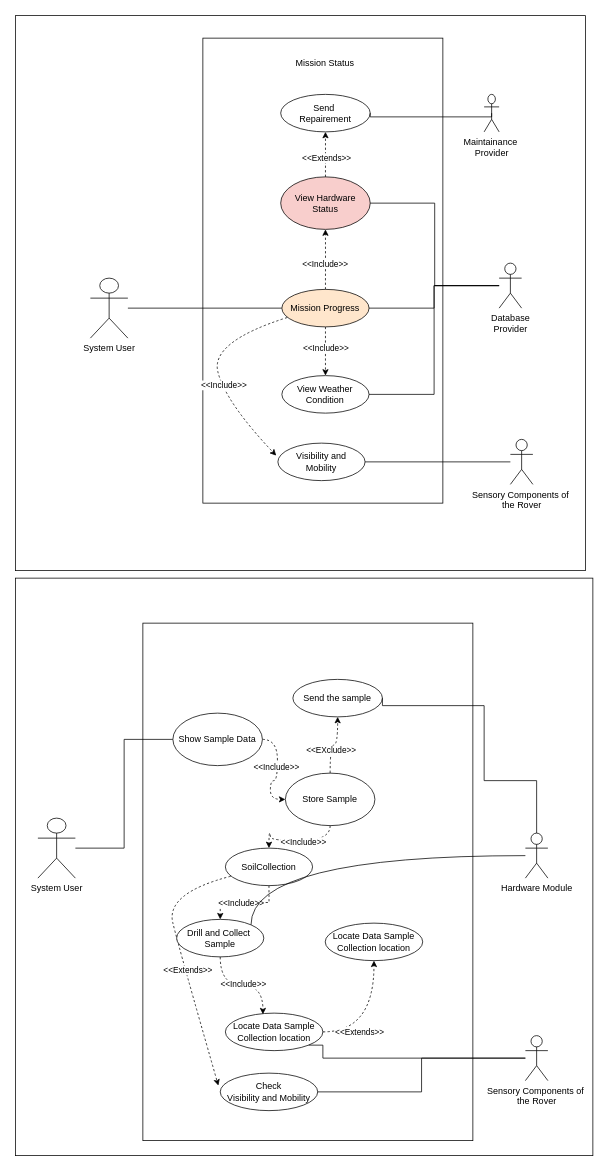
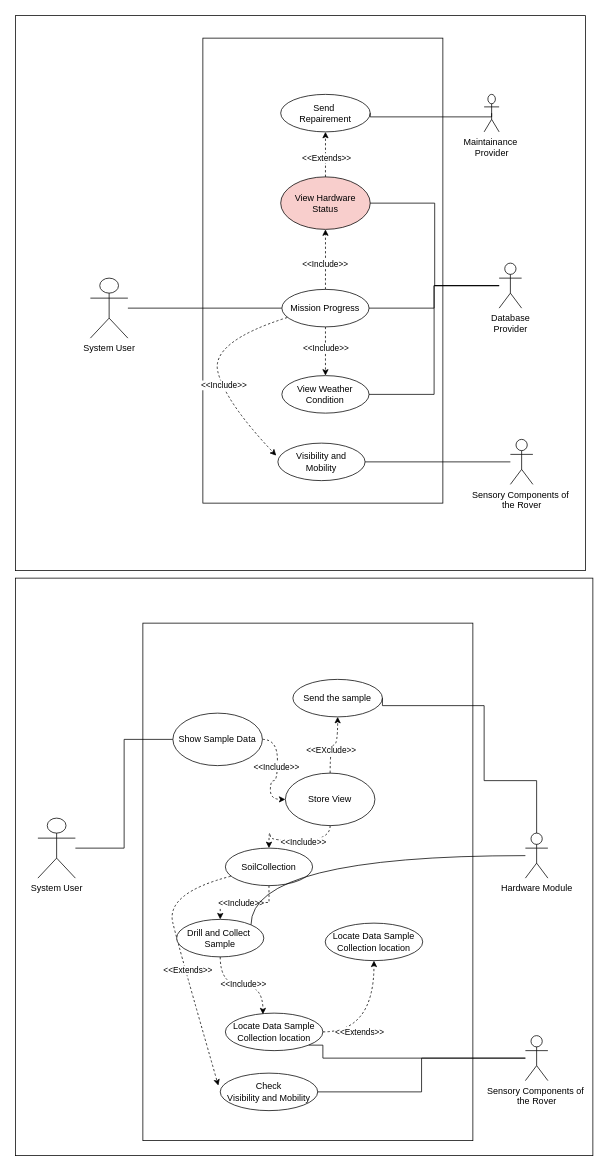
(325, 72) -> none
(325, 308) -> (325, 308)
(330, 799) -> (330, 799)
